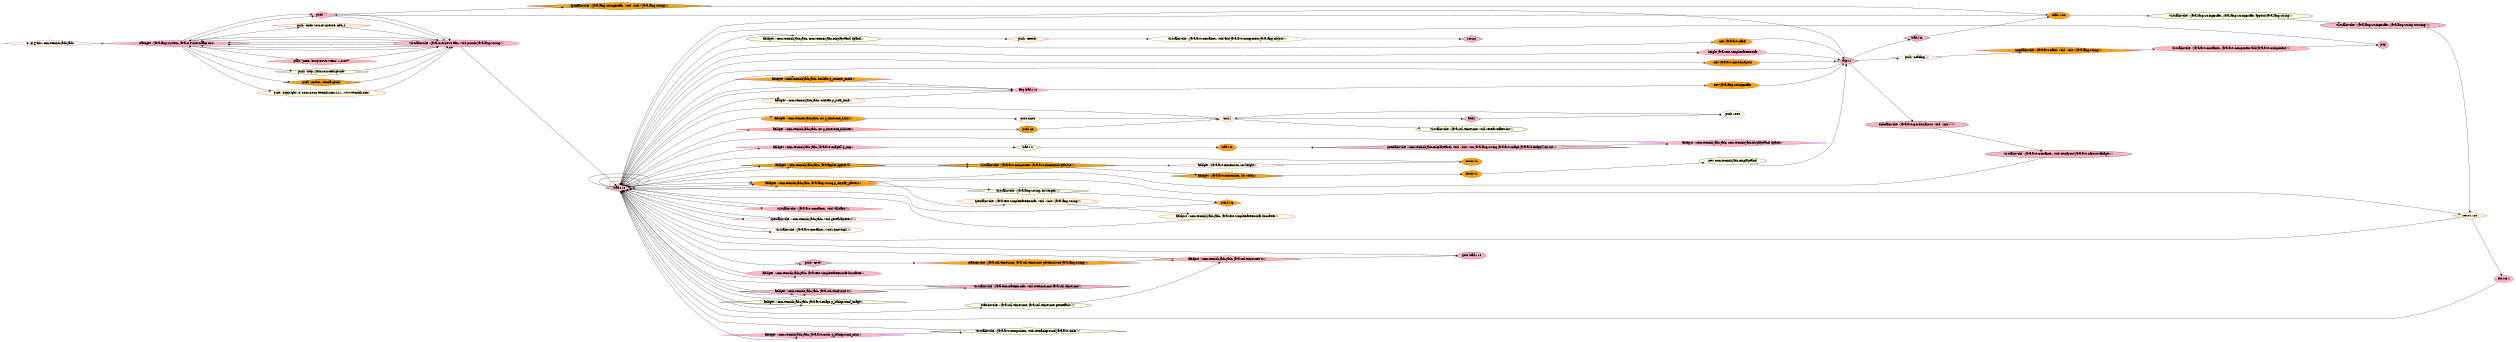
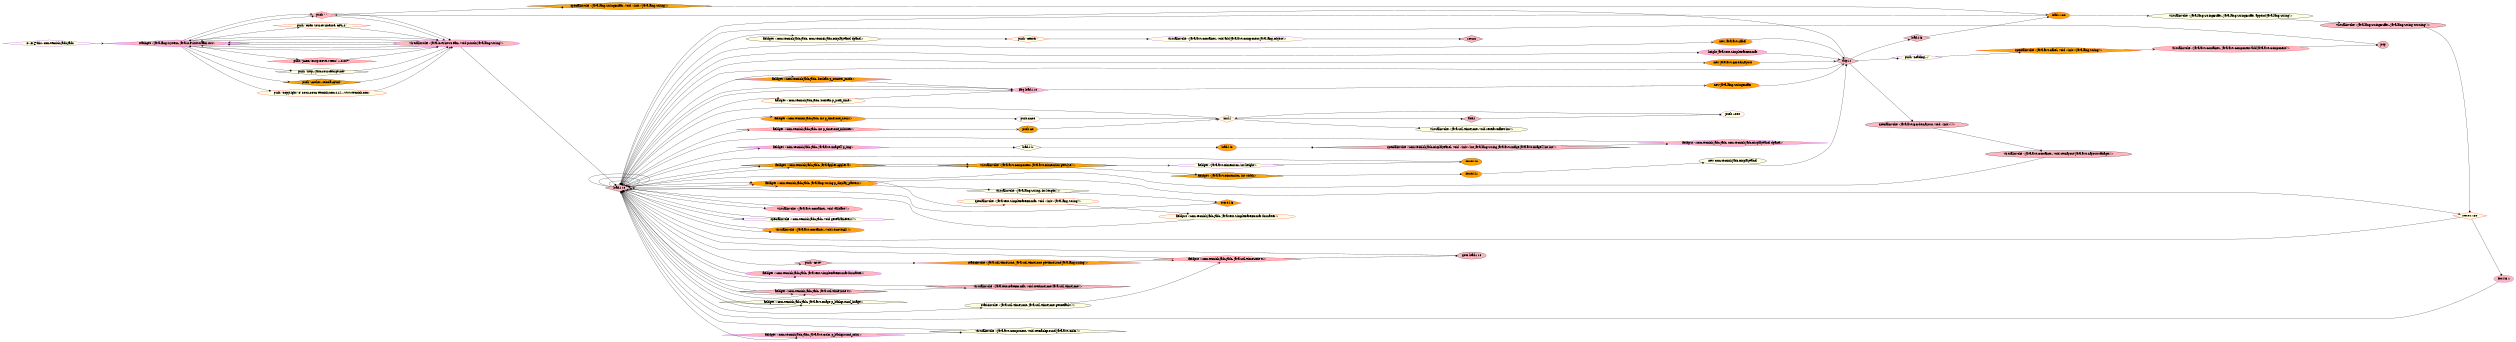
(813, 209) -> (813, 209)
(813, 230) -> (813, 230)
